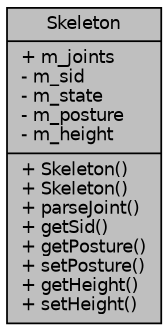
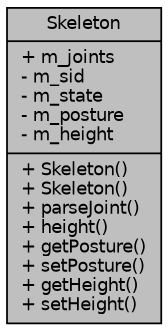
(65, 228) -> (65, 228)
